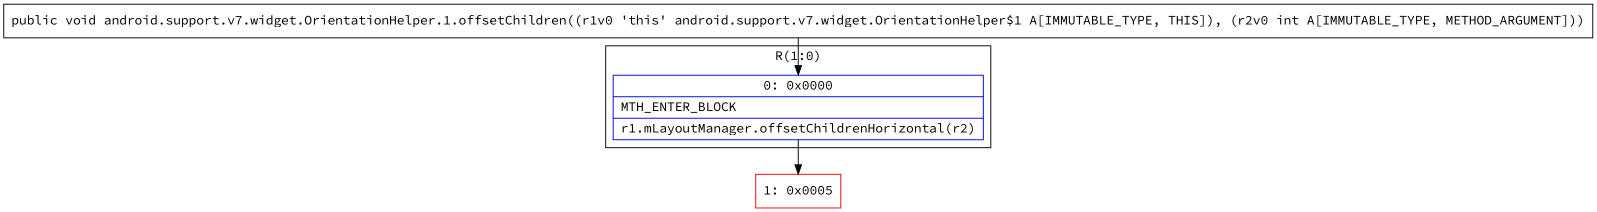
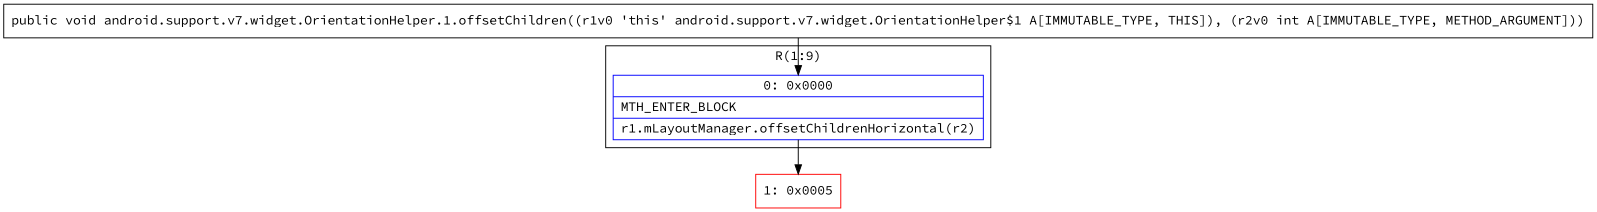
(798, 57) -> (798, 57)
